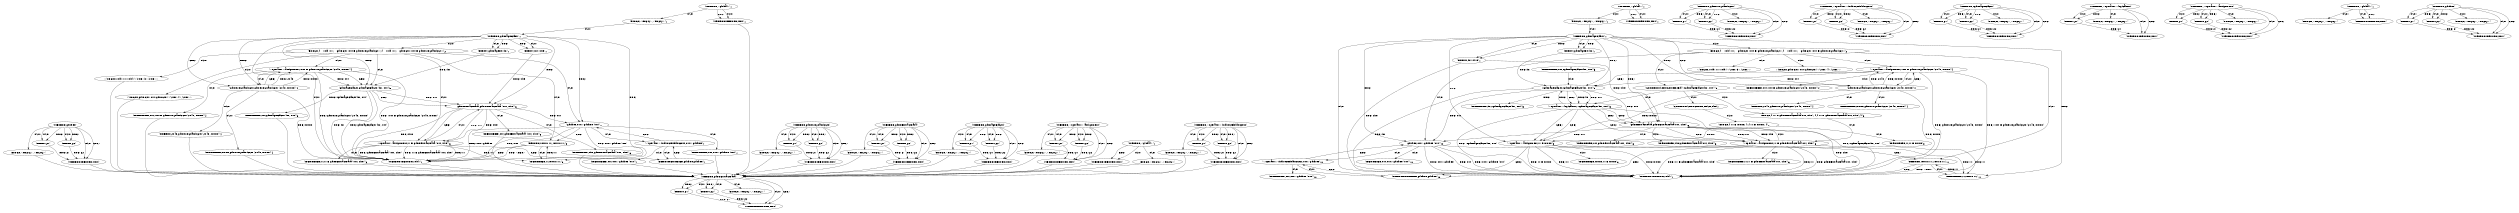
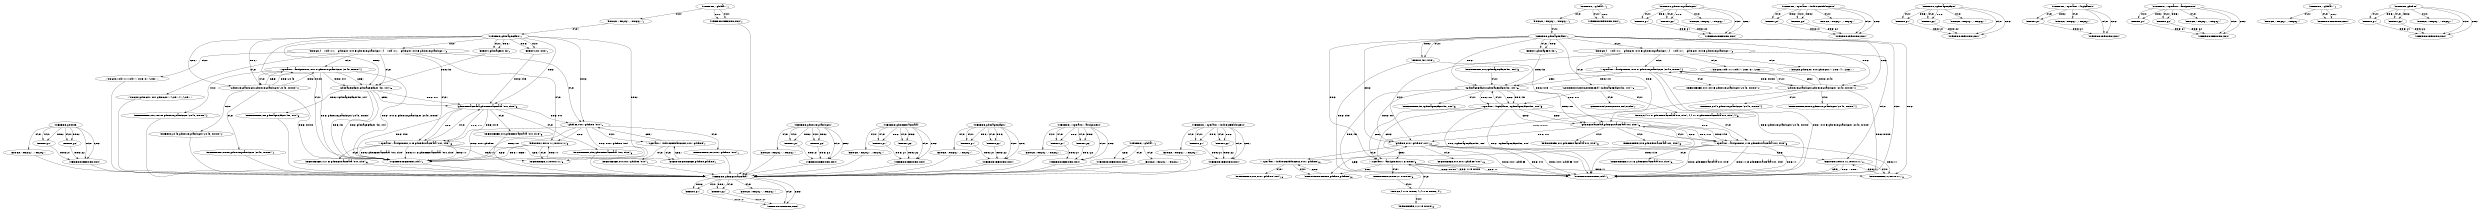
(1547, 97) -> (1473, 97)
(1563, 97) -> (1499, 97)
(1649, 97) -> (1573, 97)
(1719, 115) -> (1404, 184)
(1711, 134) -> (1427, 177)
